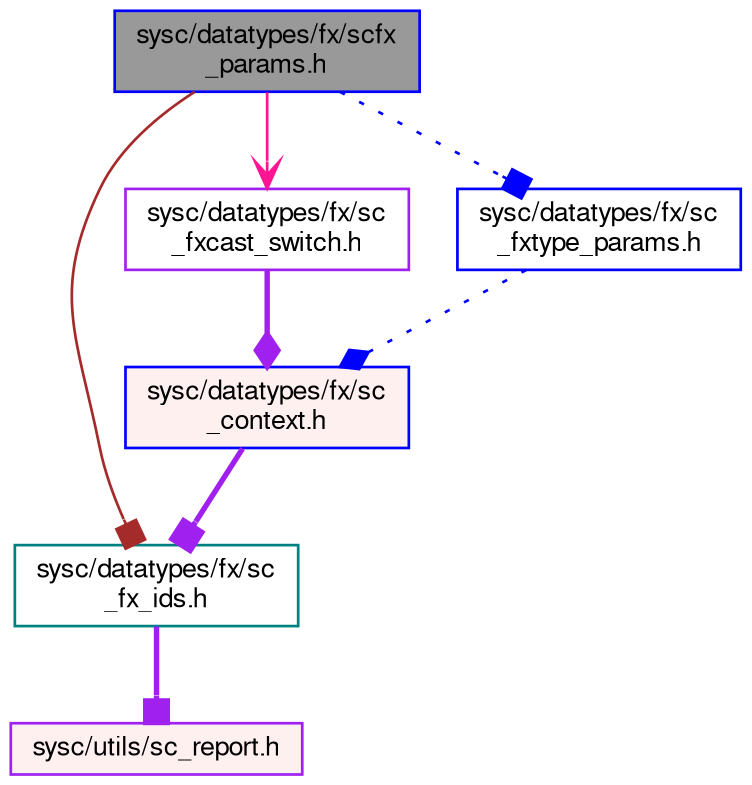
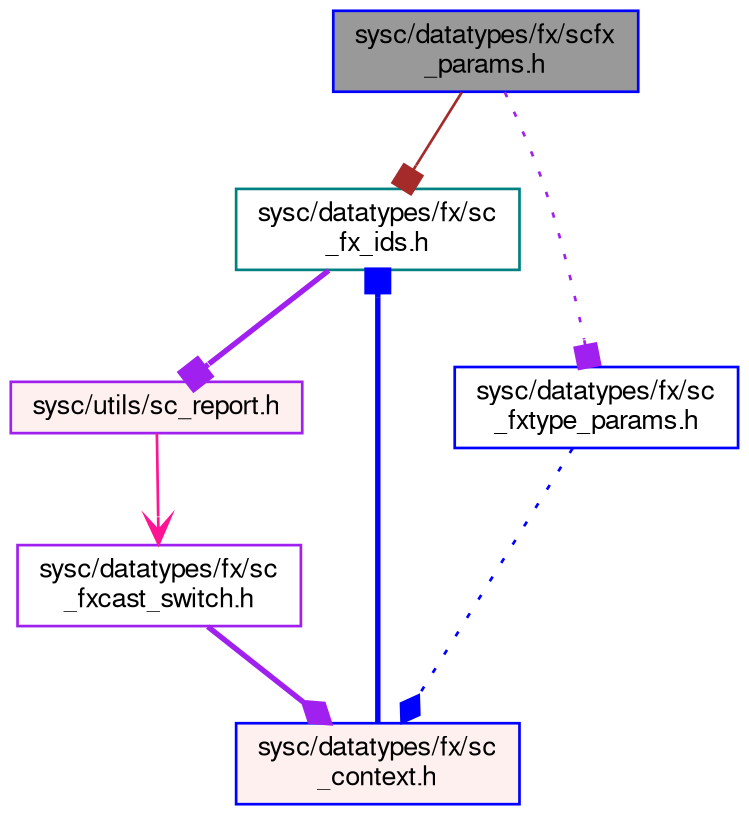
(267, 127) -> (158, 475)
(421, 134) -> (553, 213)
(219, 485) -> (378, 510)
